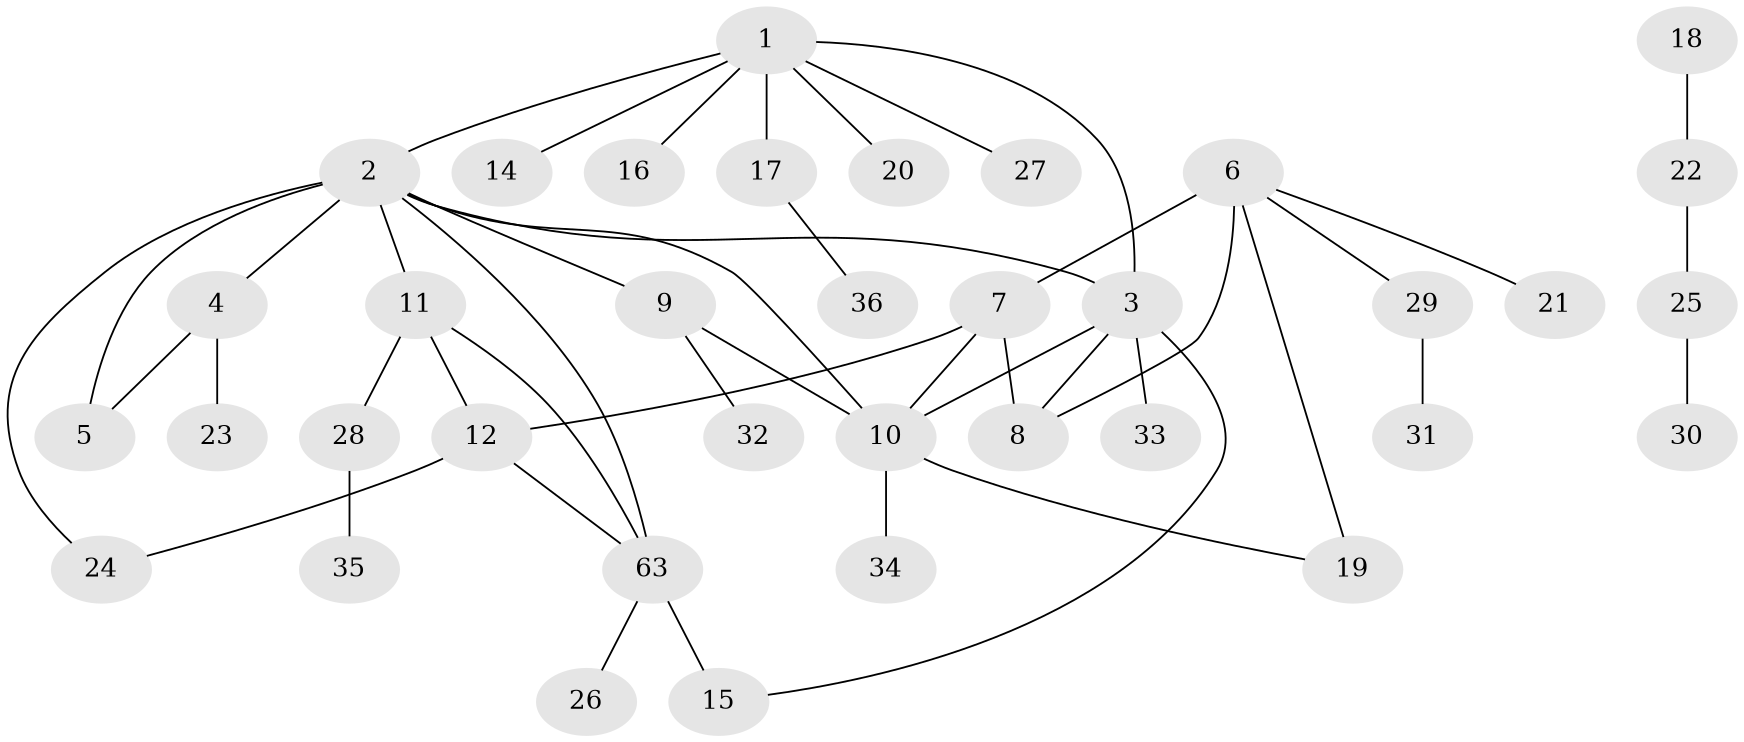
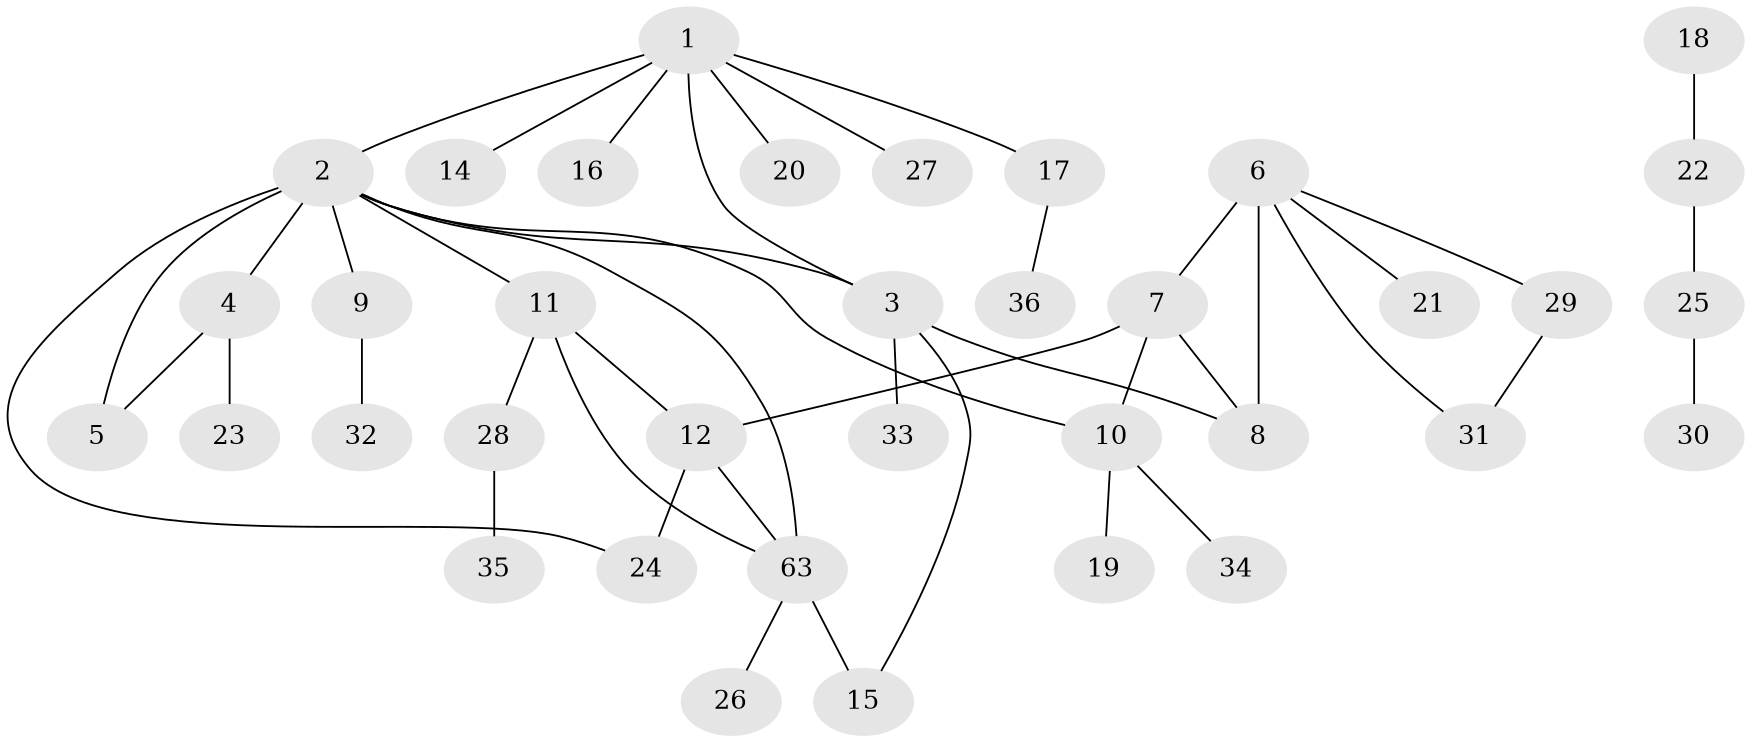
(1022, 364) -> none
(772, 369) -> none
(1293, 371) -> (1347, 318)
